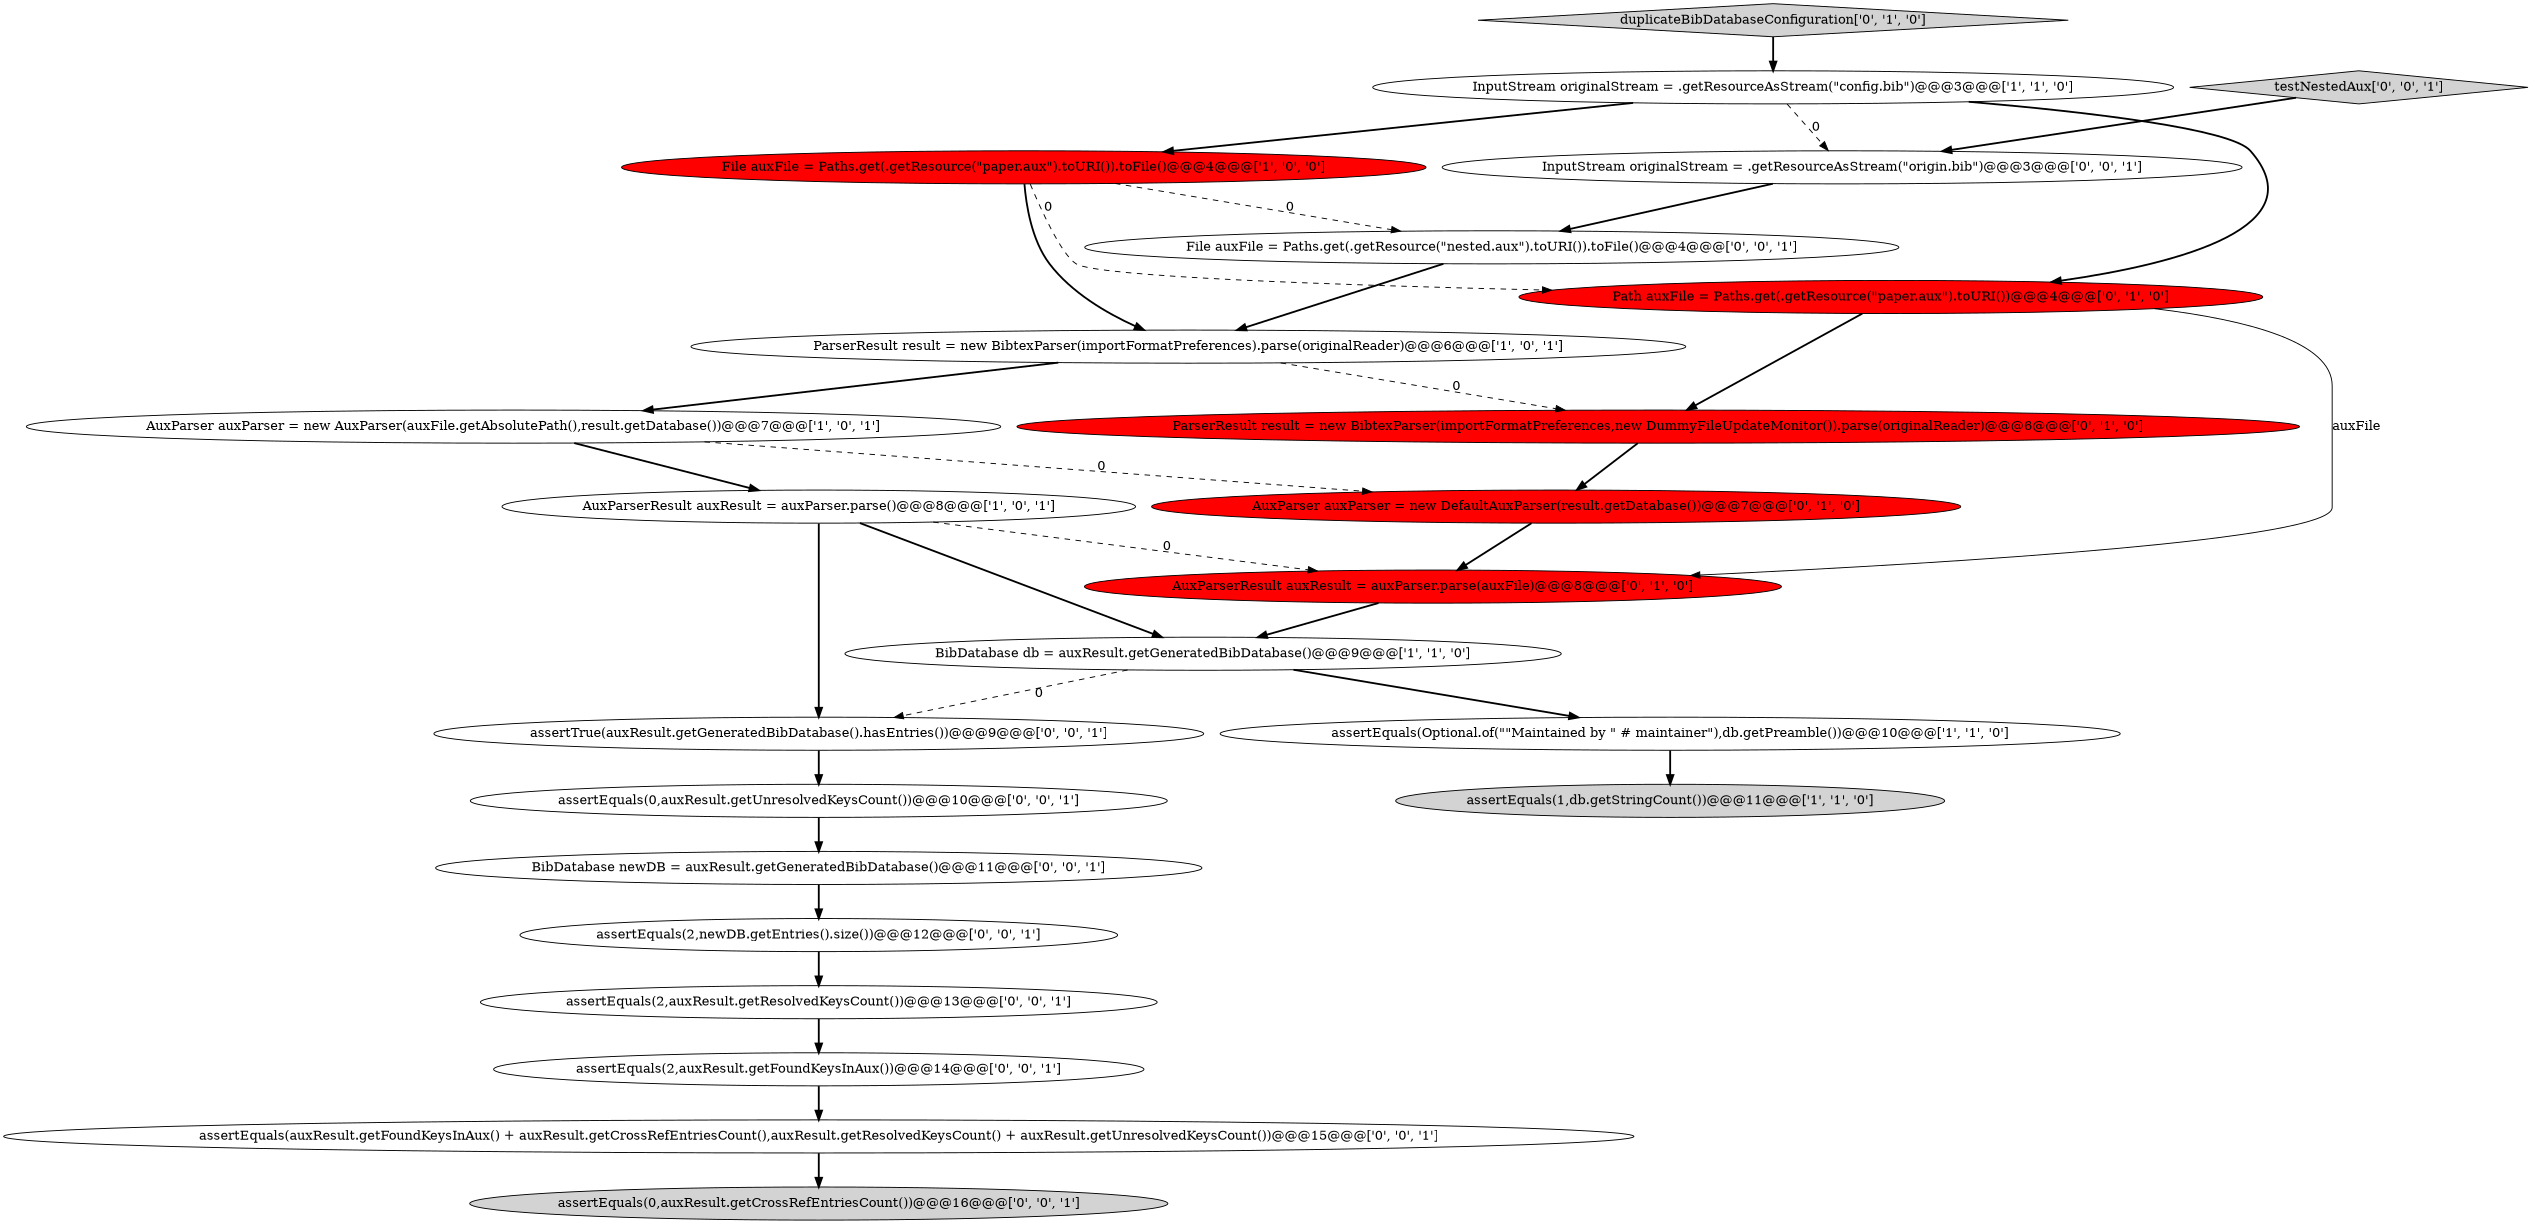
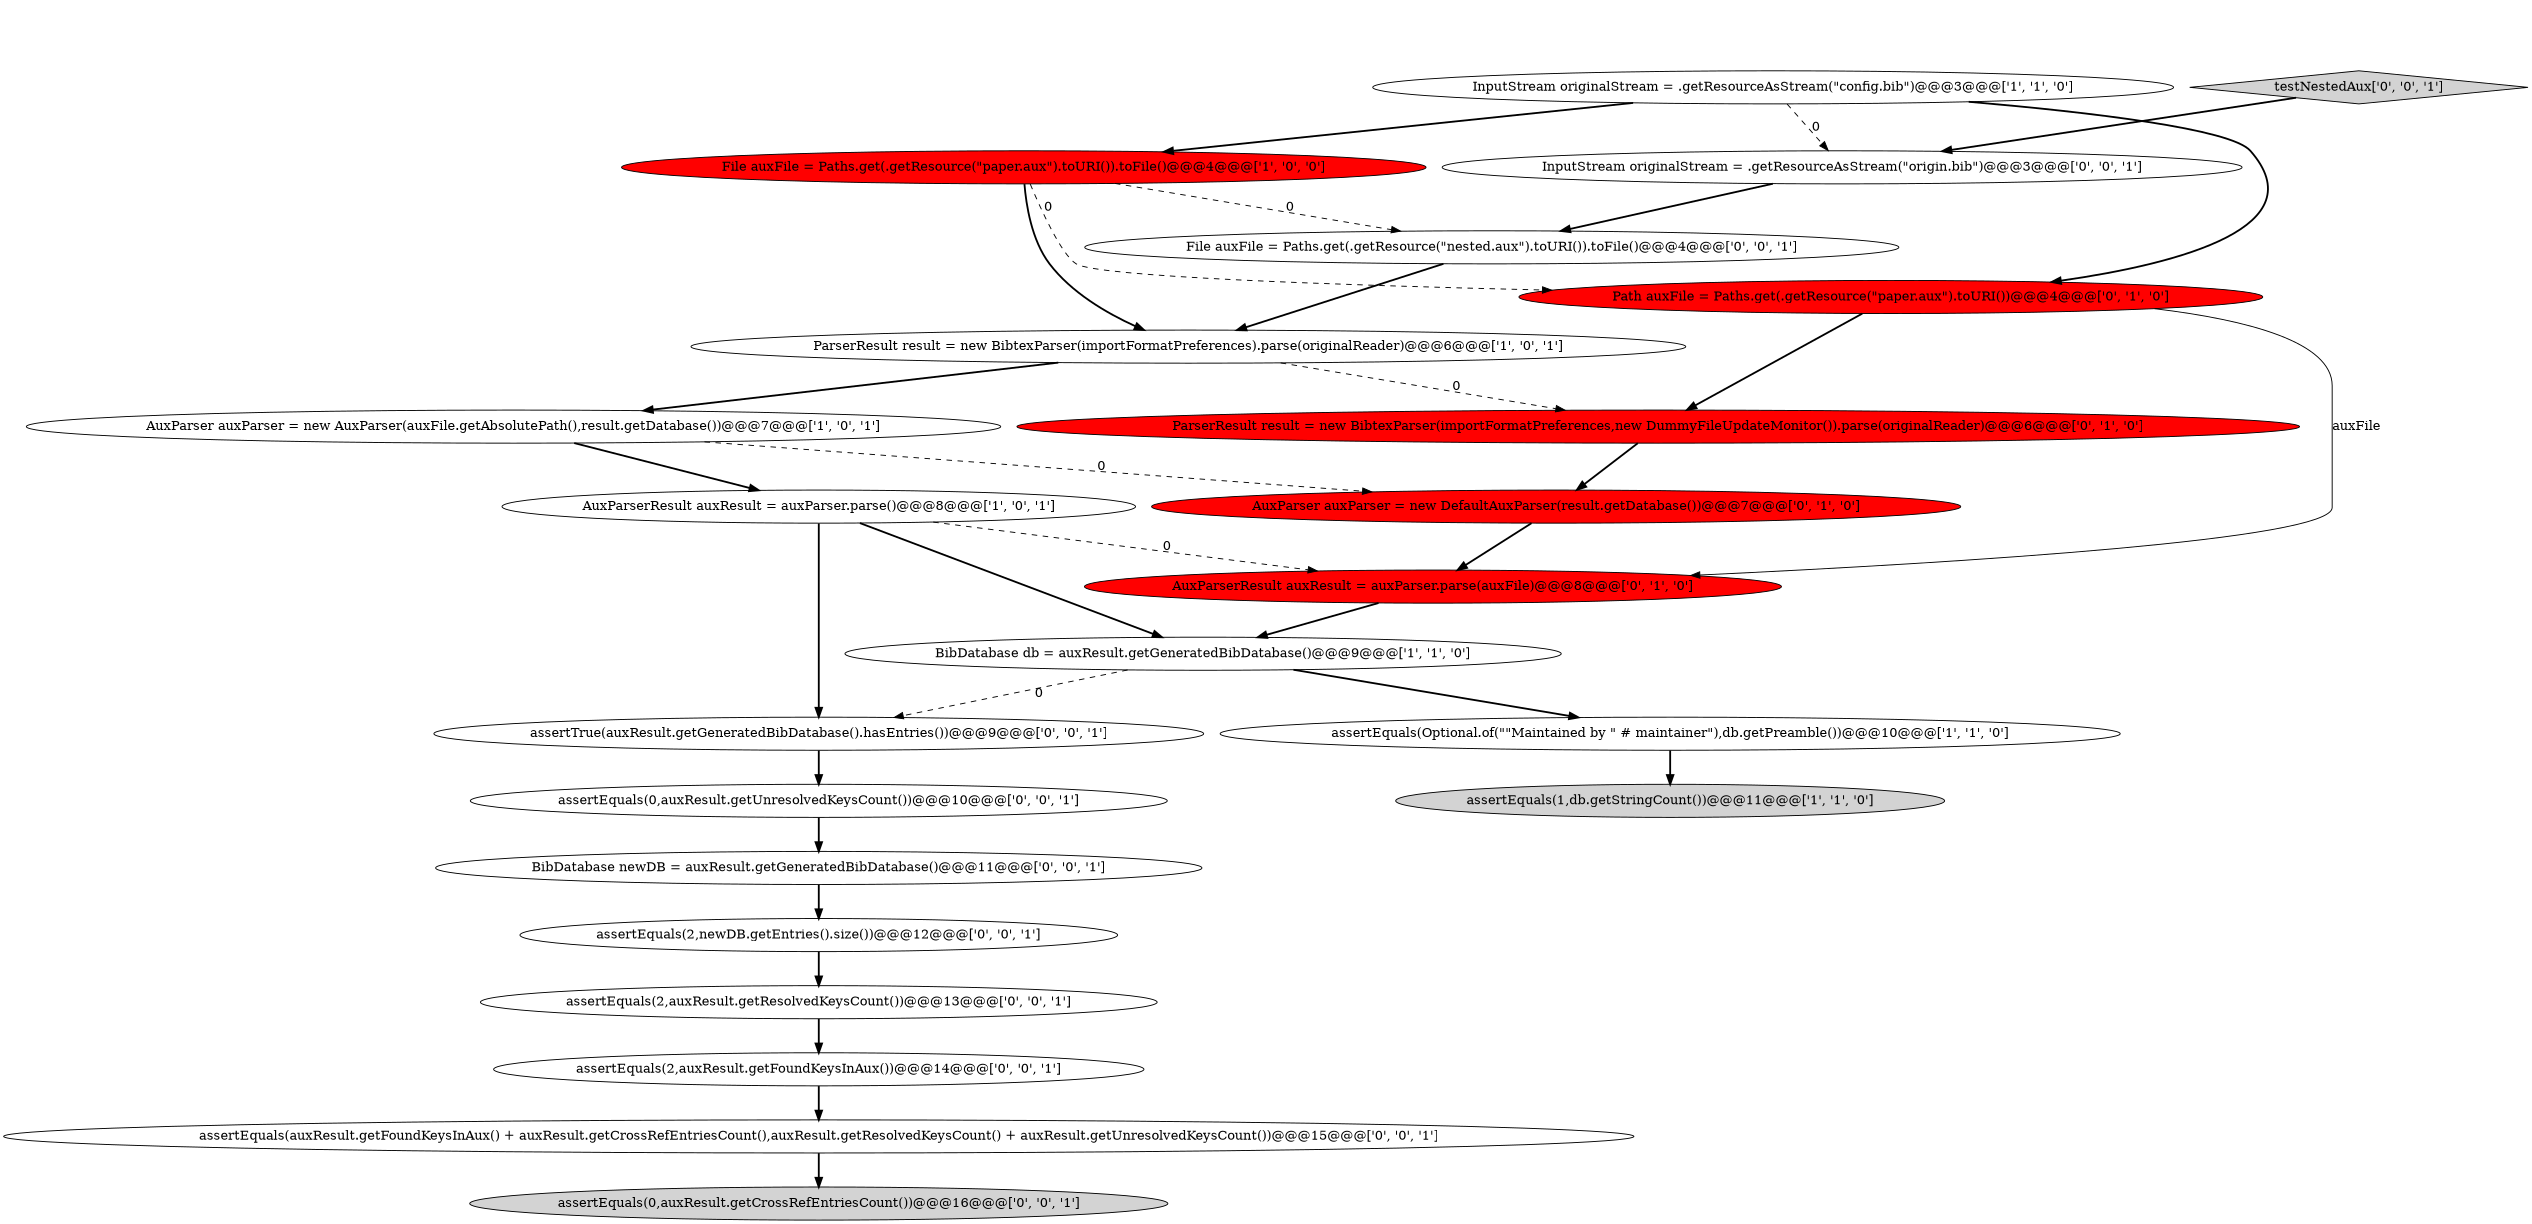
(1773, 20) -> none
